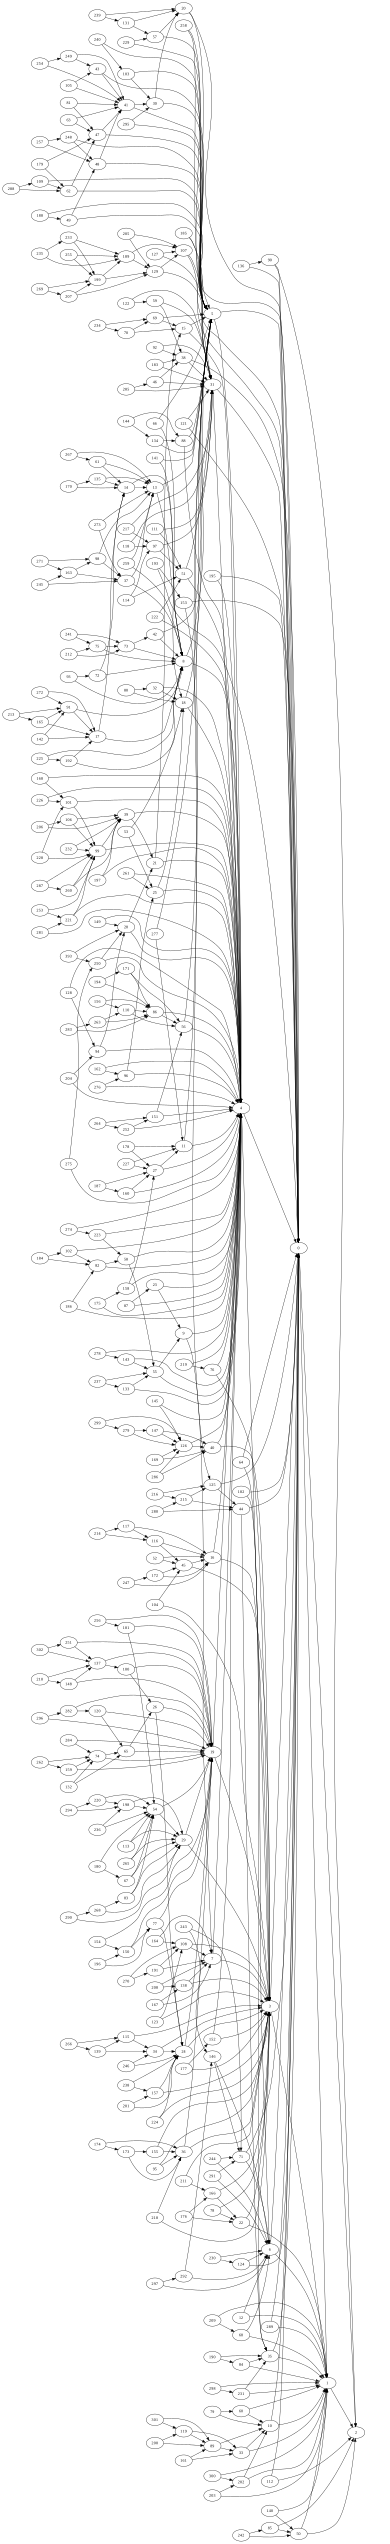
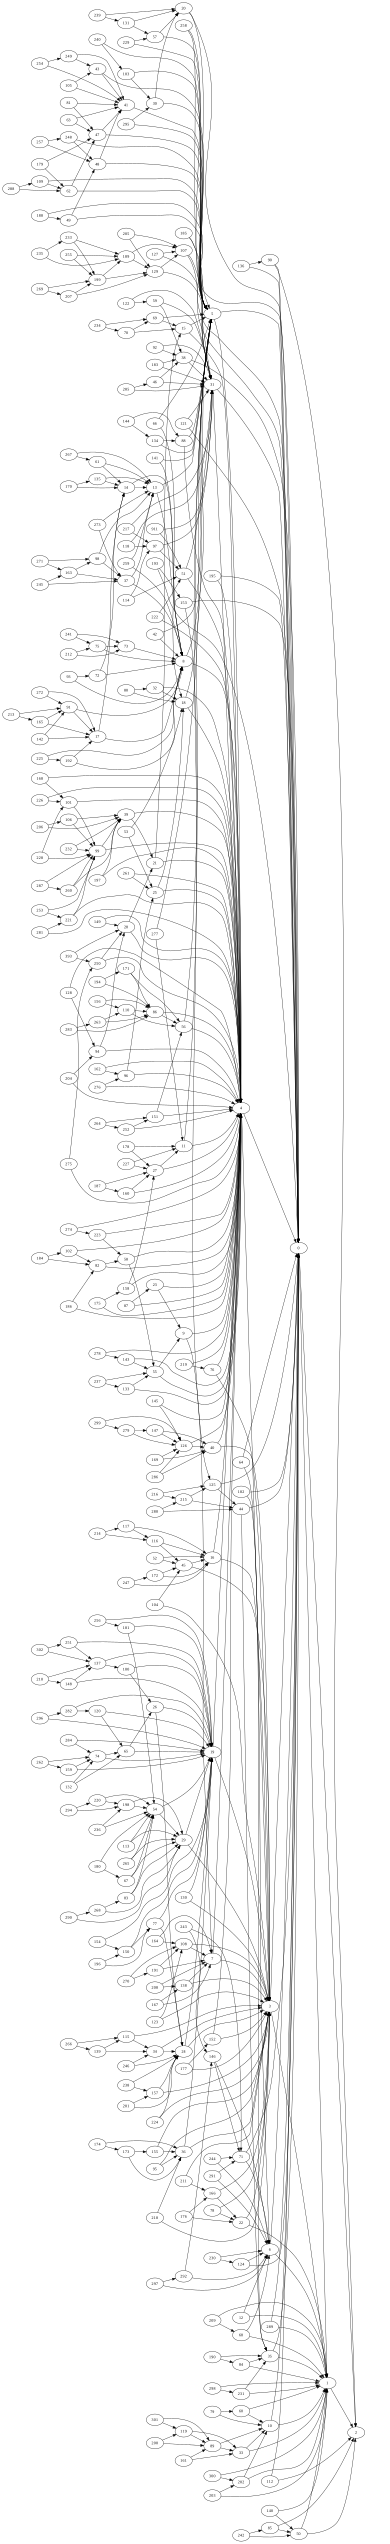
(139, 104) -> none
(155, 529) -> (155, 529)
(139, 641) -> none
none -> (184, 1897)
